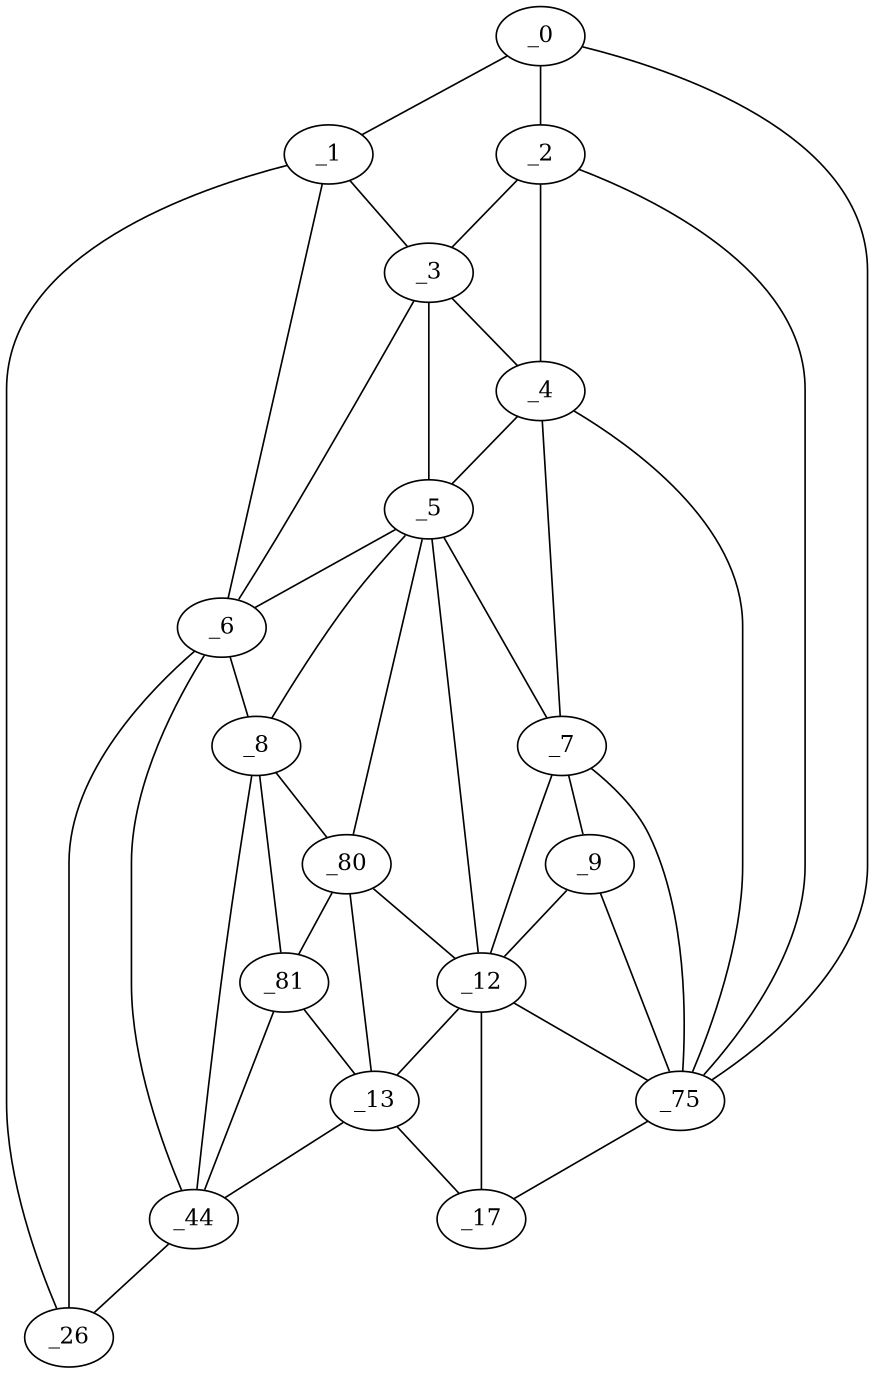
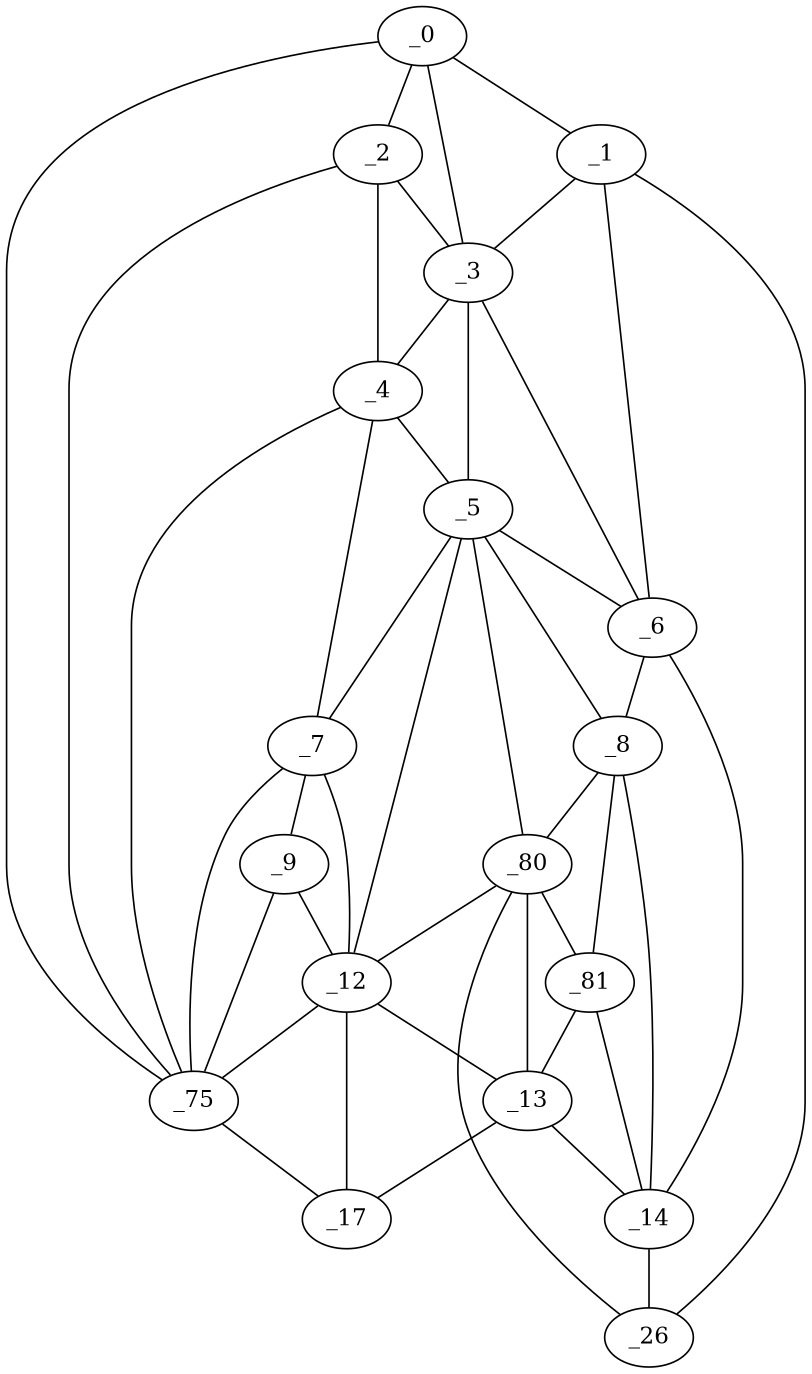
none -> (445, 154)
(69, 959) -> (467, 1127)
(194, 1219) -> (649, 1219)
